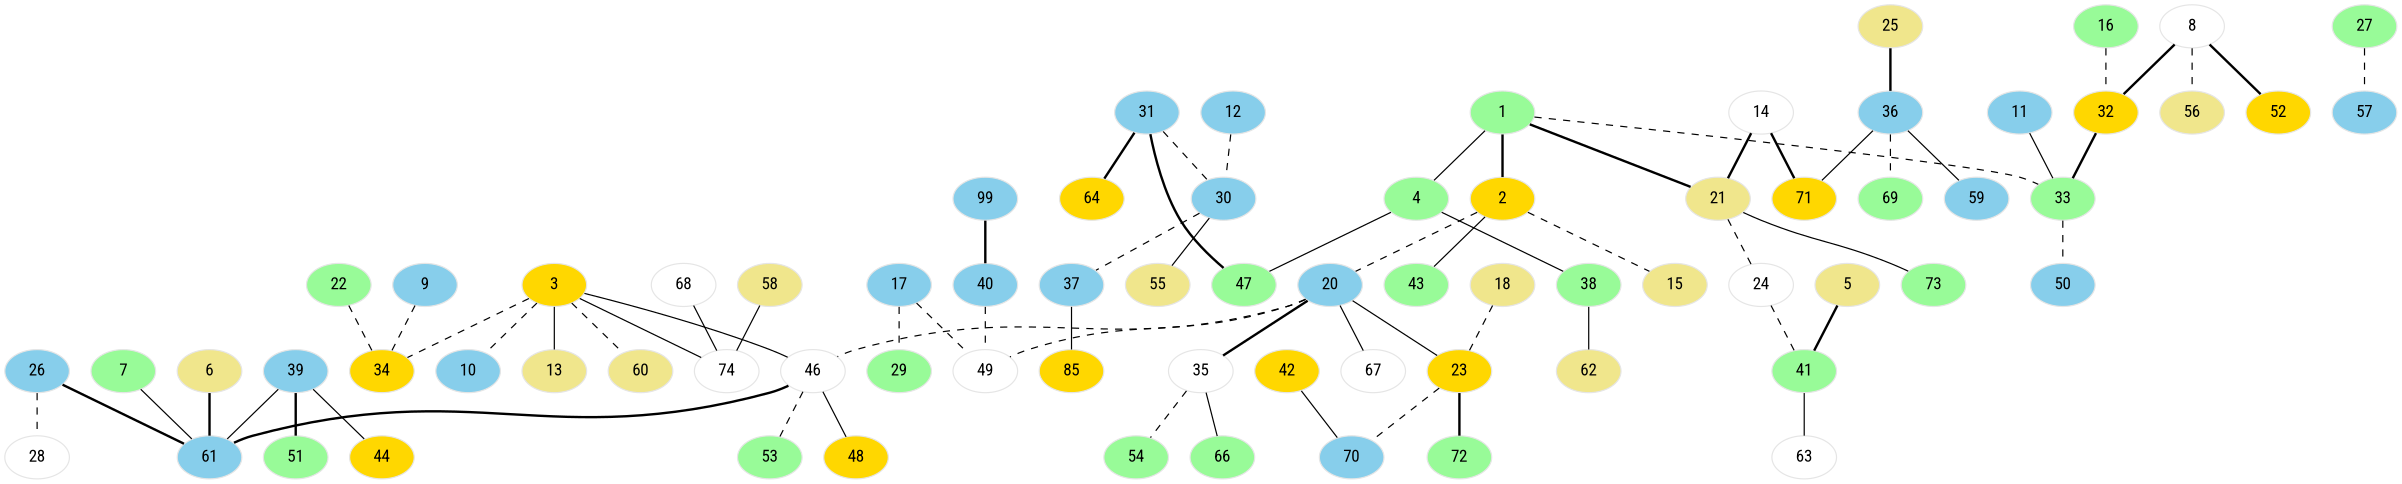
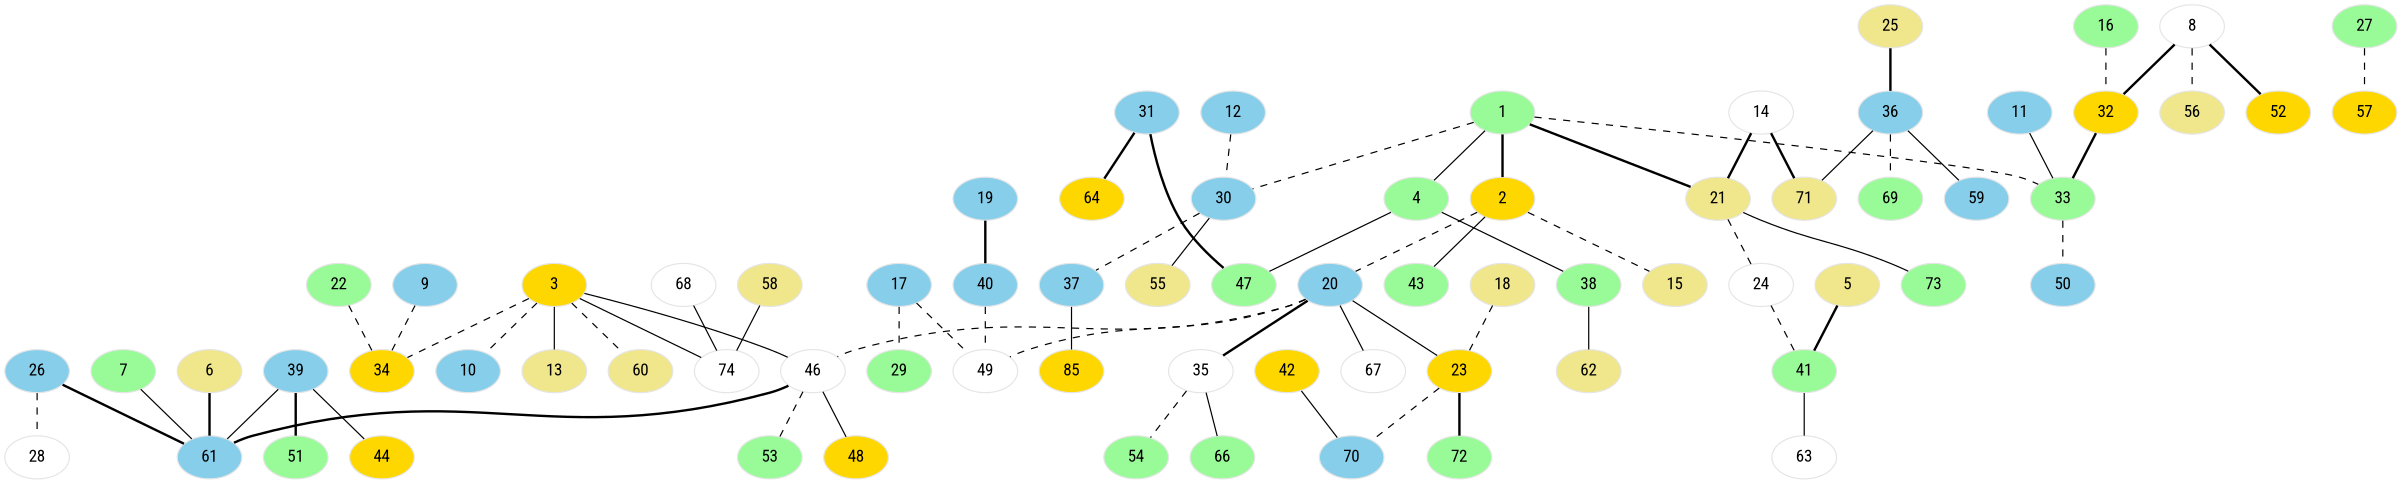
(2365, 113) -> (2365, 113)
(1185, 156) -> (1363, 156)
(985, 199) -> (985, 199)
(1804, 199) -> (1804, 199)
